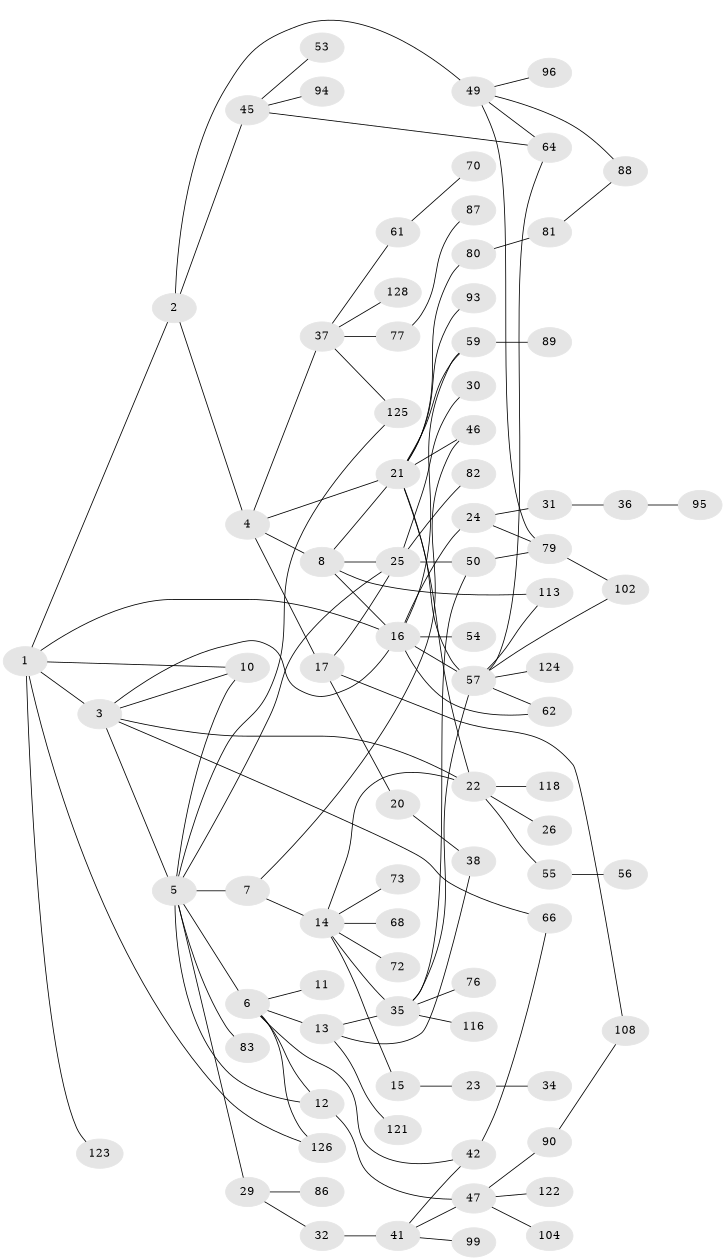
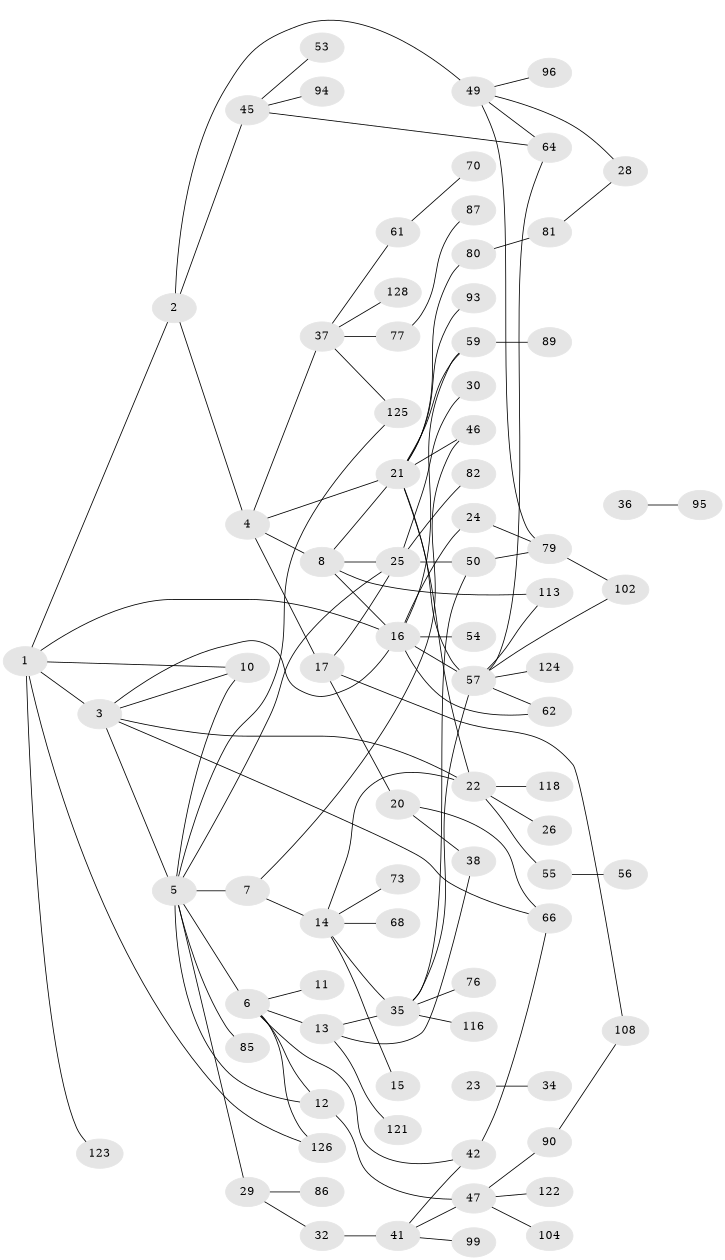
(626, 171) -> (626, 171)
(550, 505) -> none
none -> (495, 838)
(398, 967) -> none
(248, 1048) -> (248, 1048)
(436, 1086) -> none
